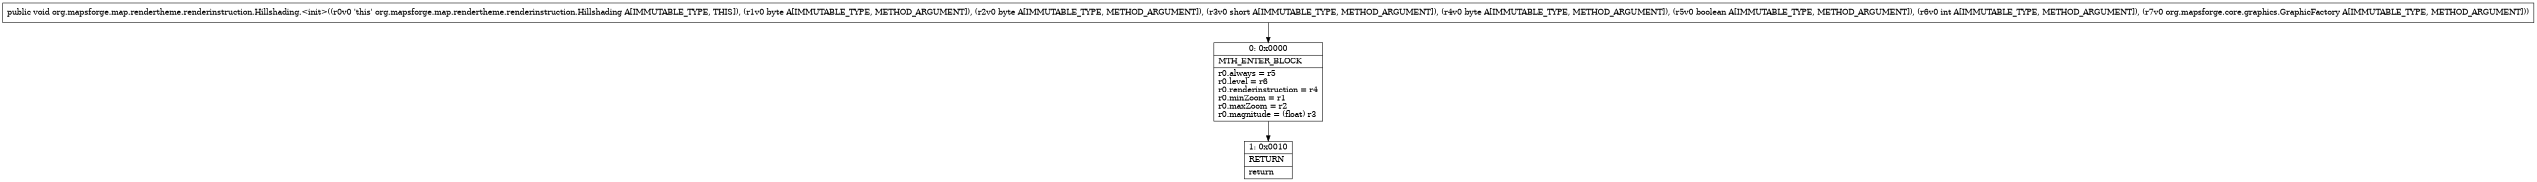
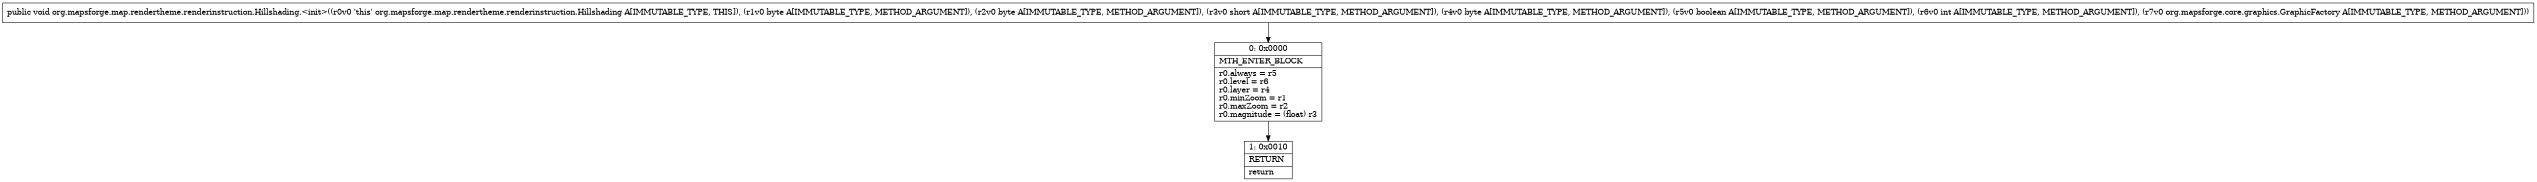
(1268, 90) -> (1245, 90)
